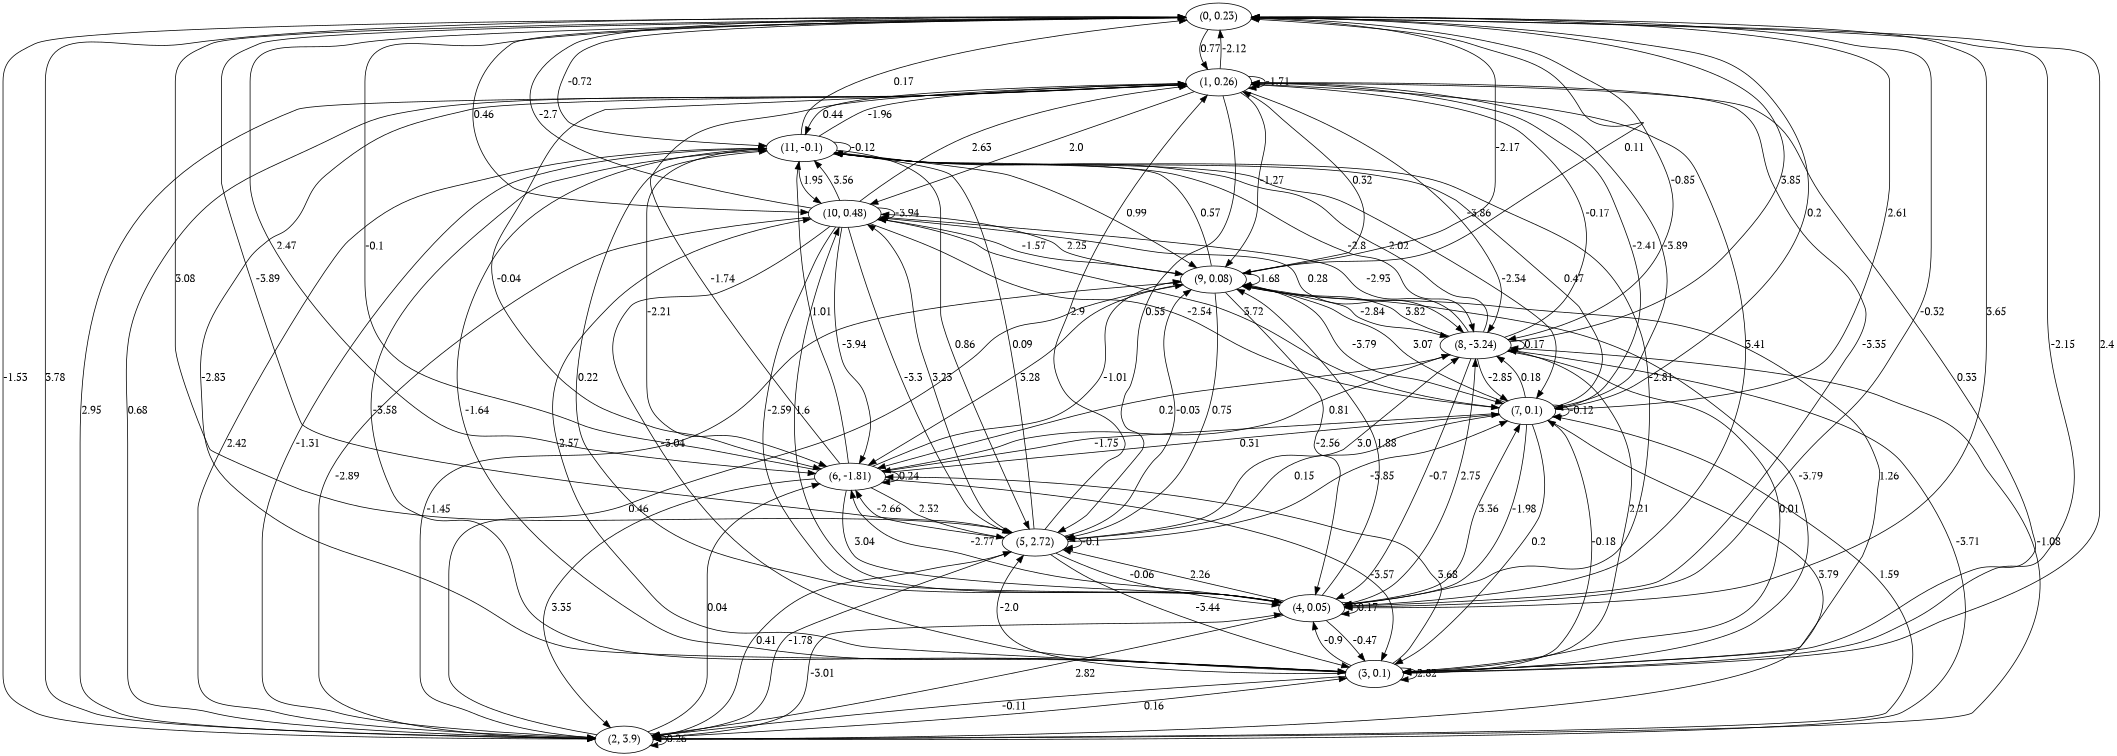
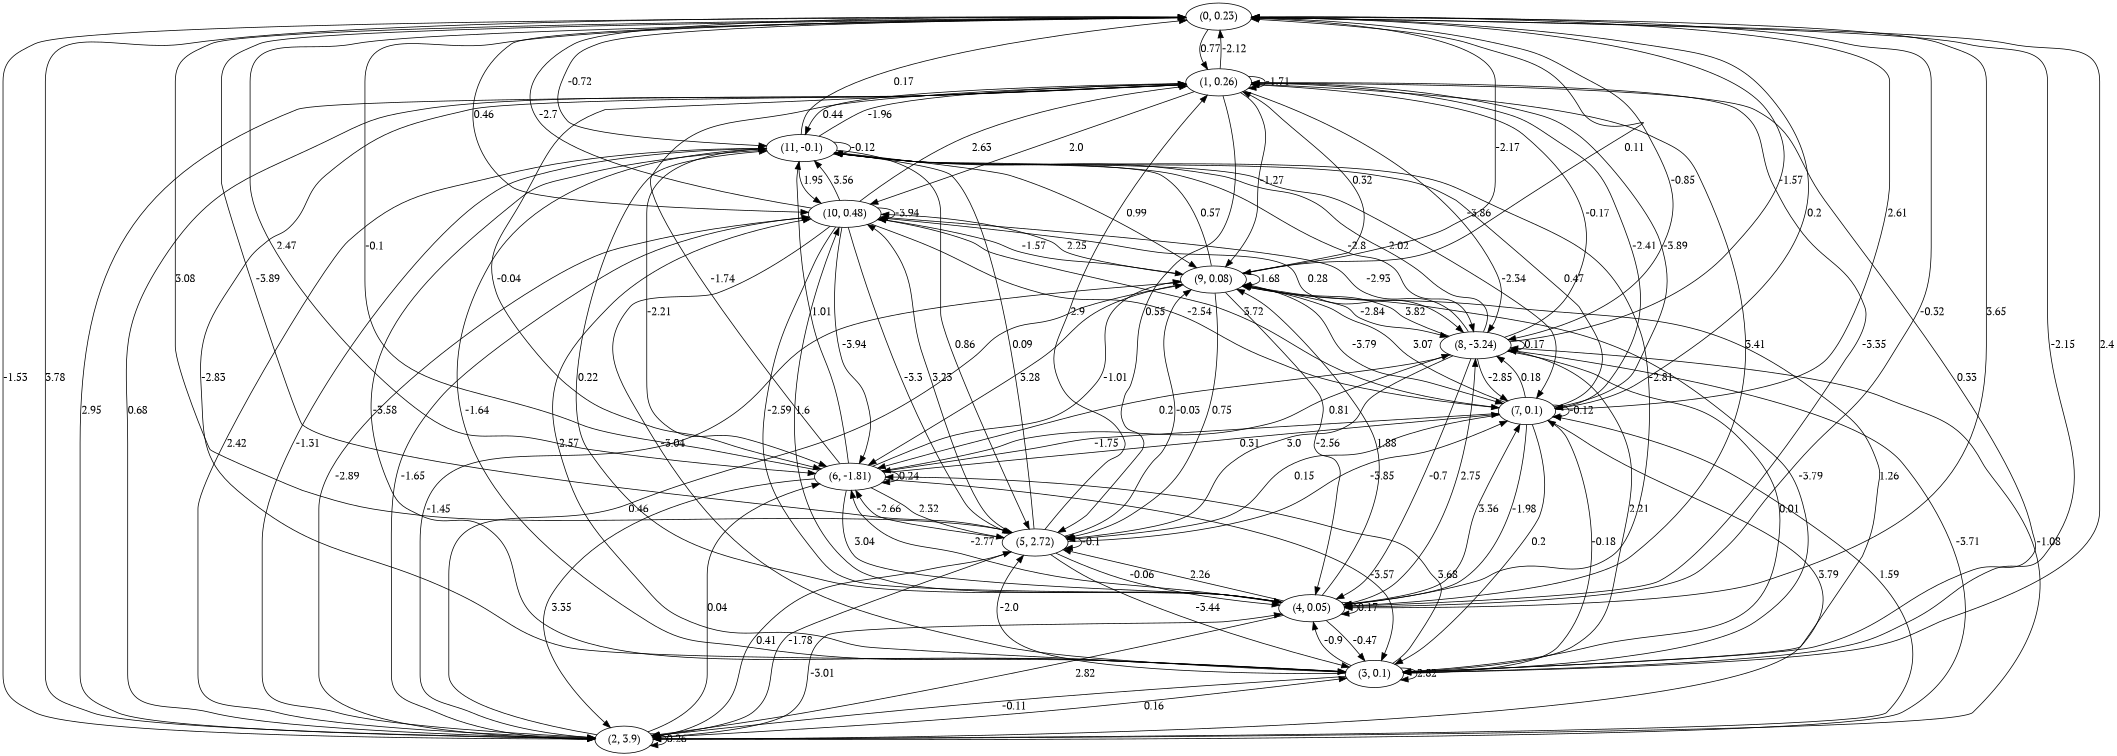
(1791, 181) -> (1791, 181)
none -> (410, 440)
(1263, 461) -> (1261, 446)
